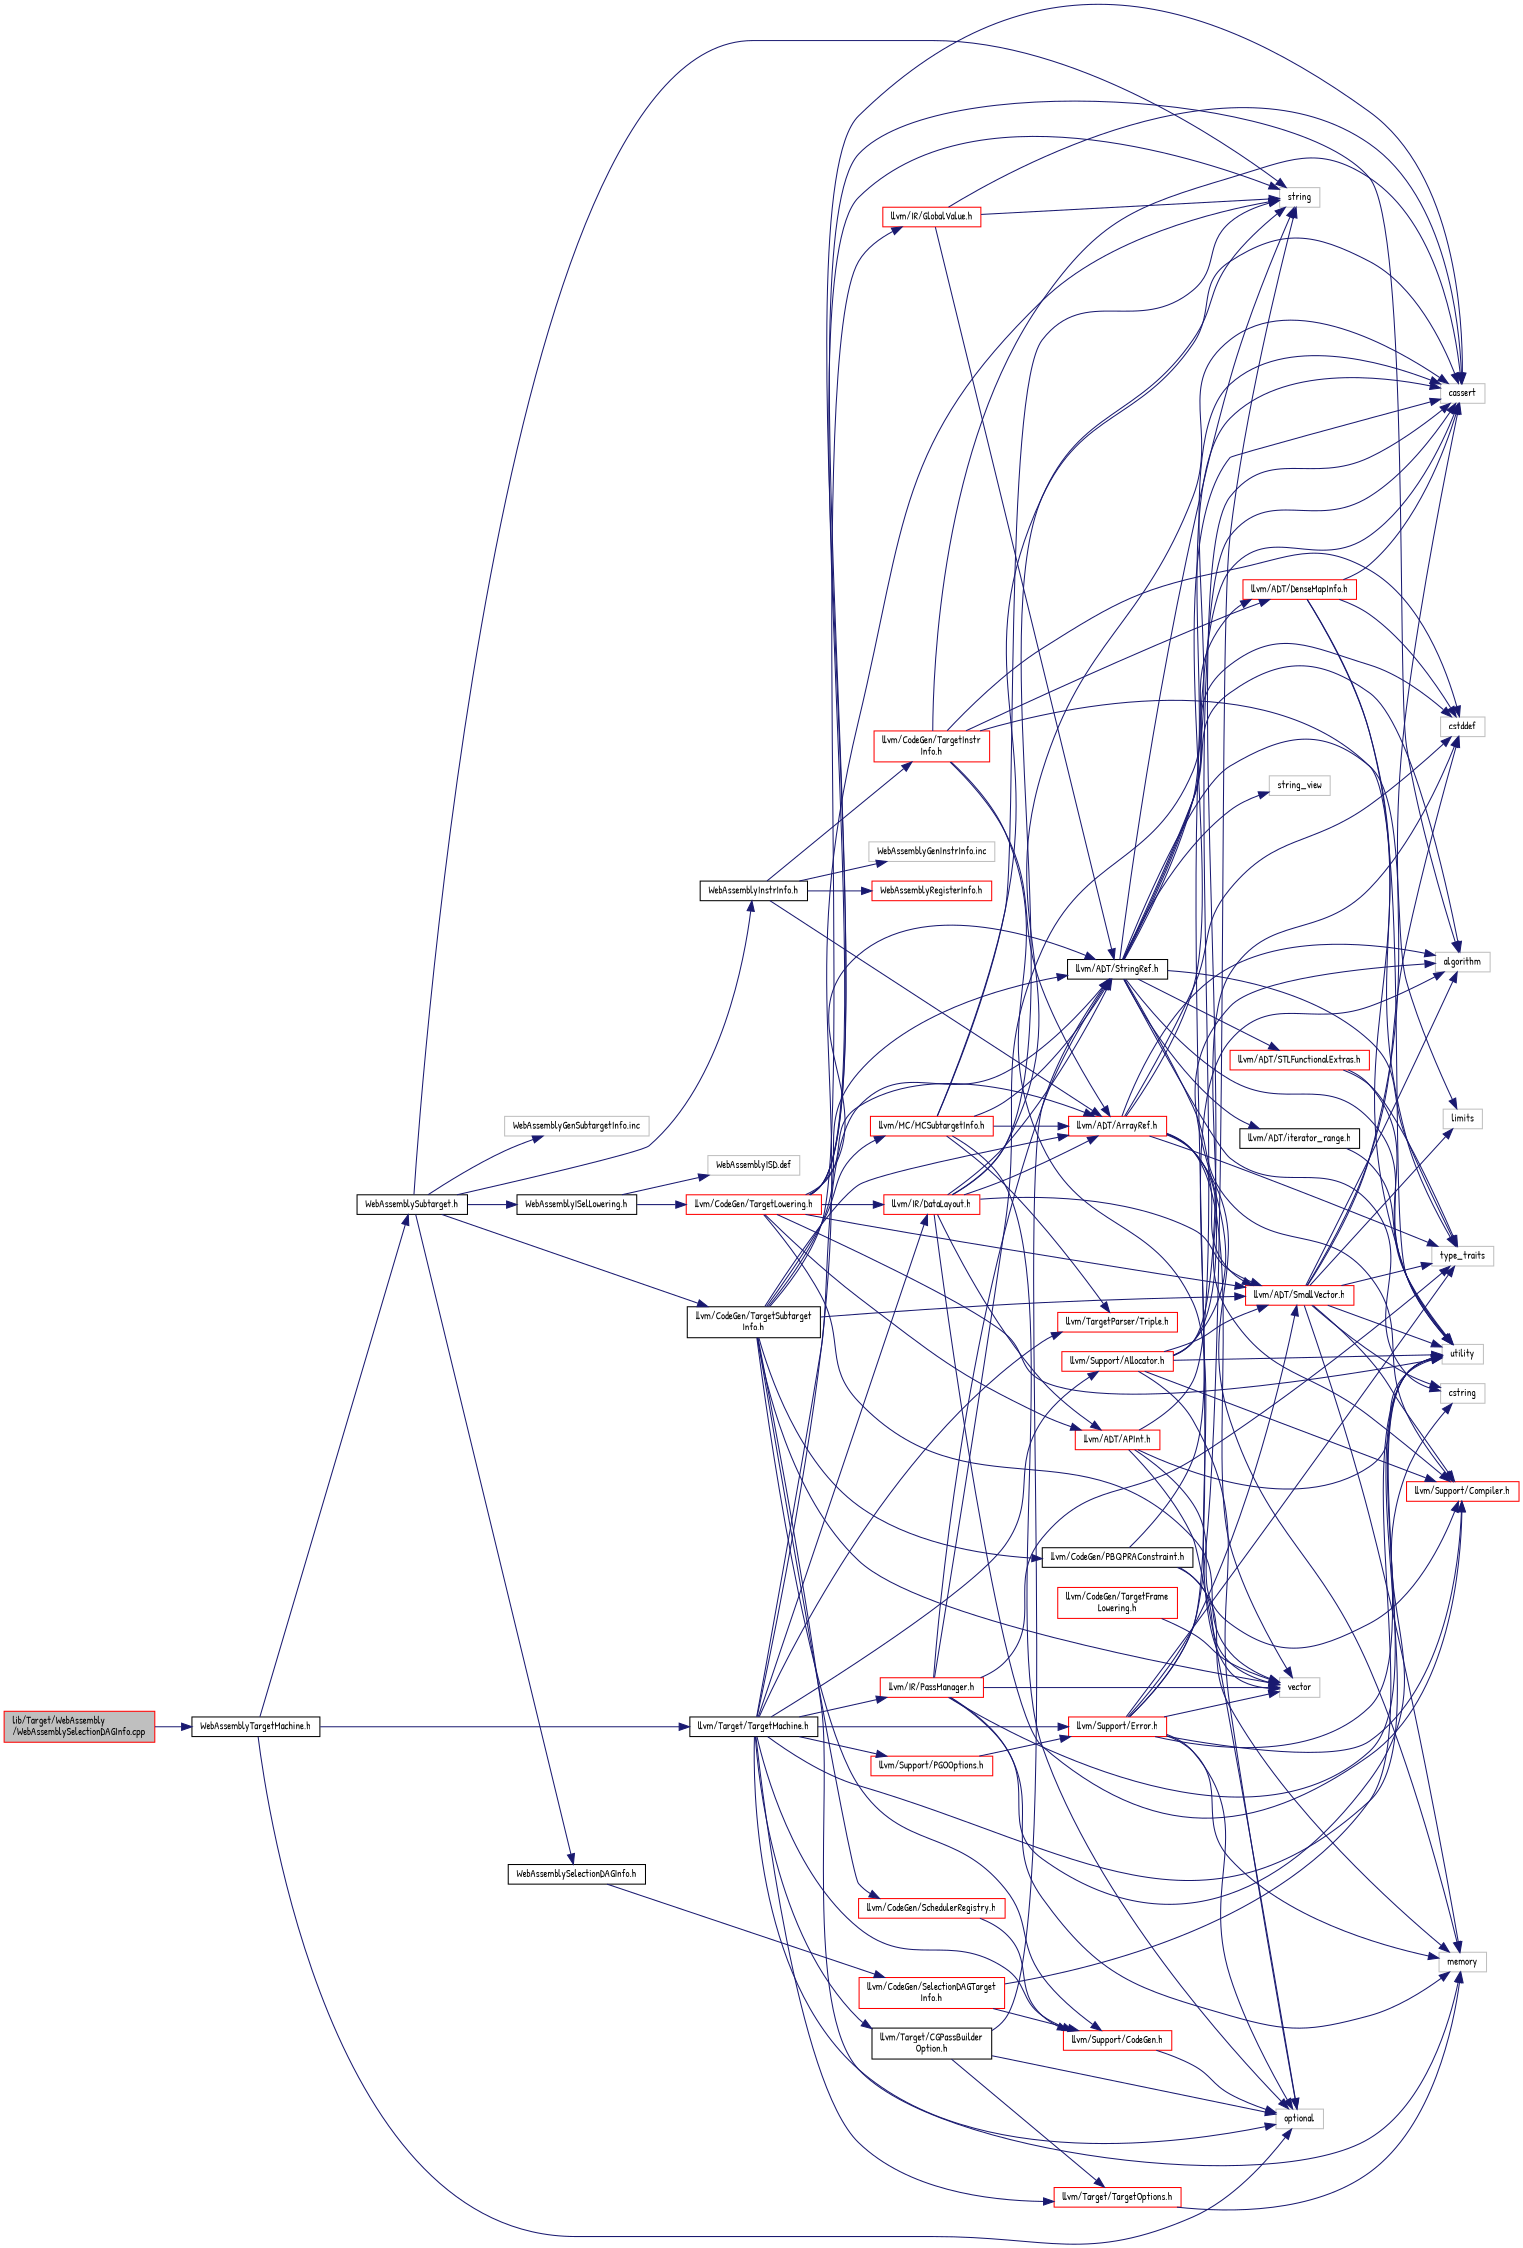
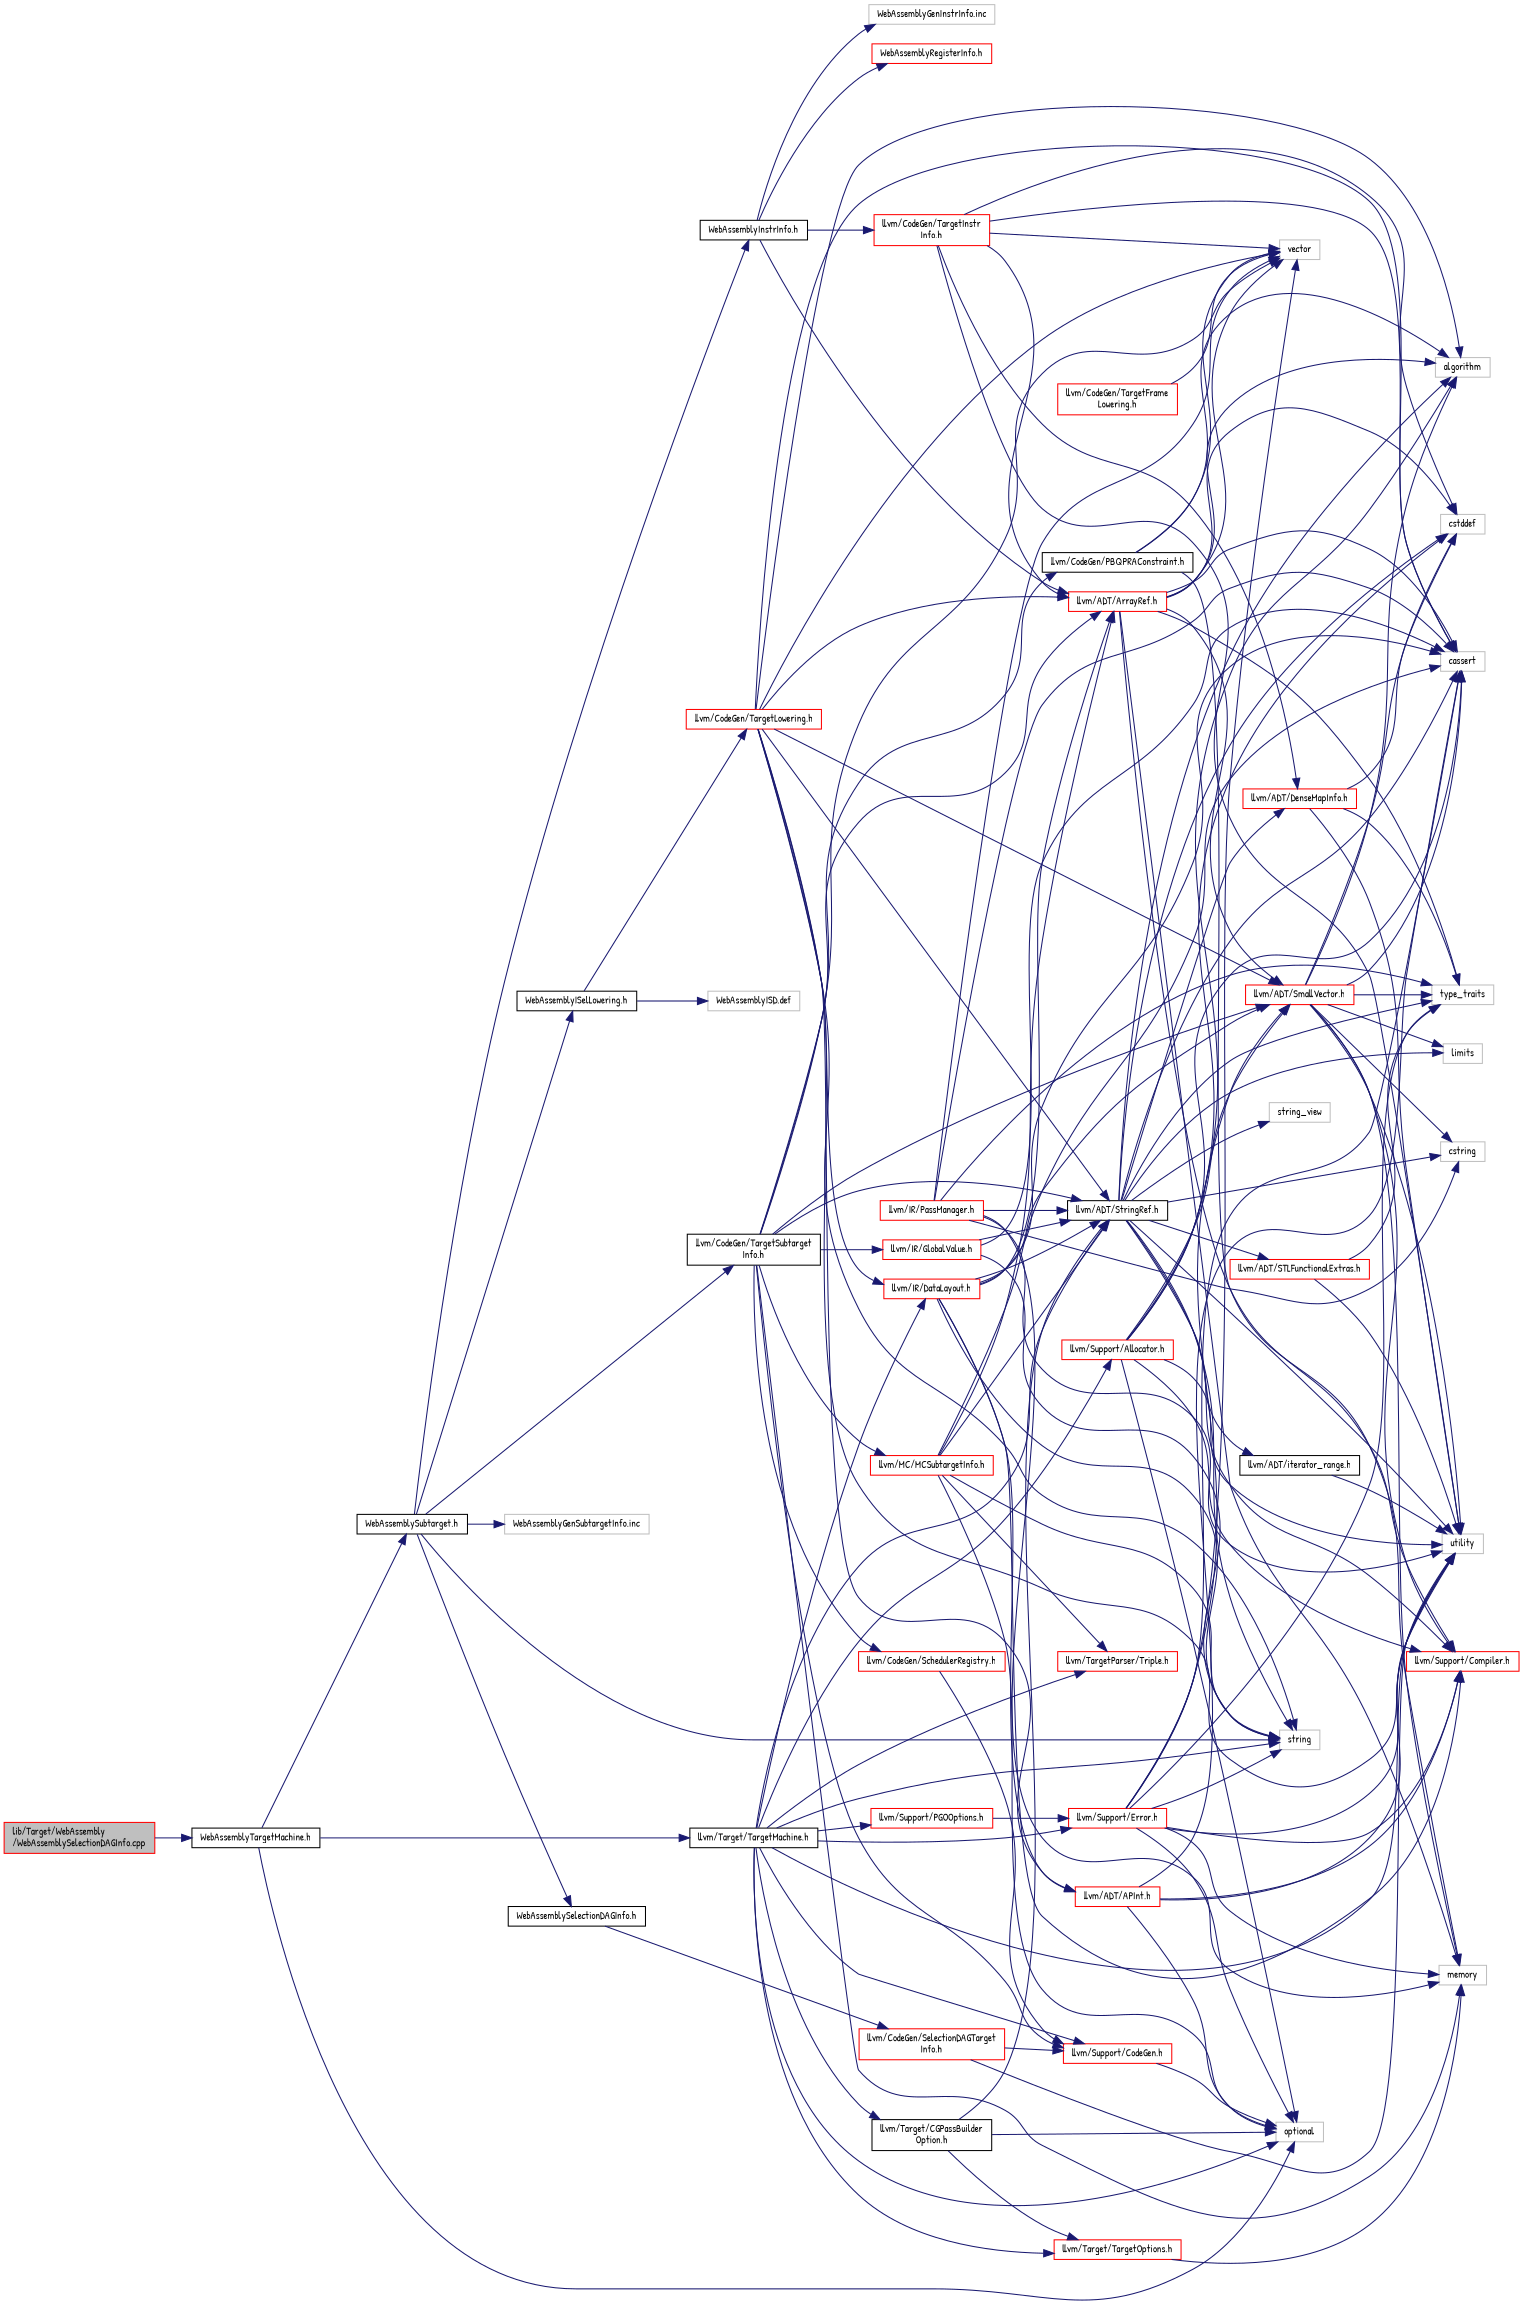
(1415, 508) -> none
(838, 1708) -> none
